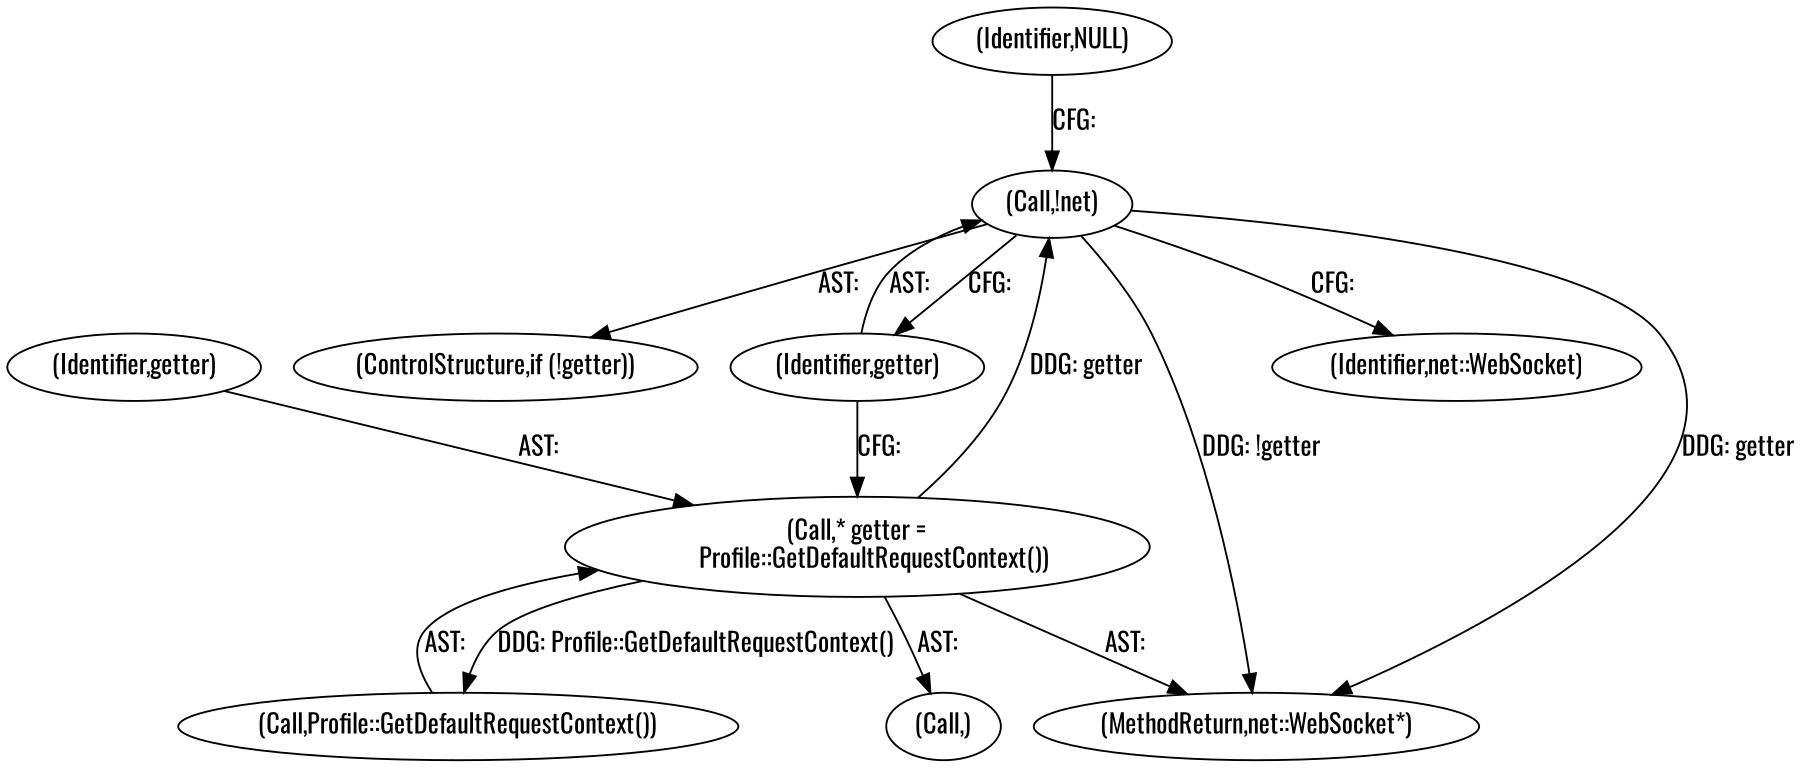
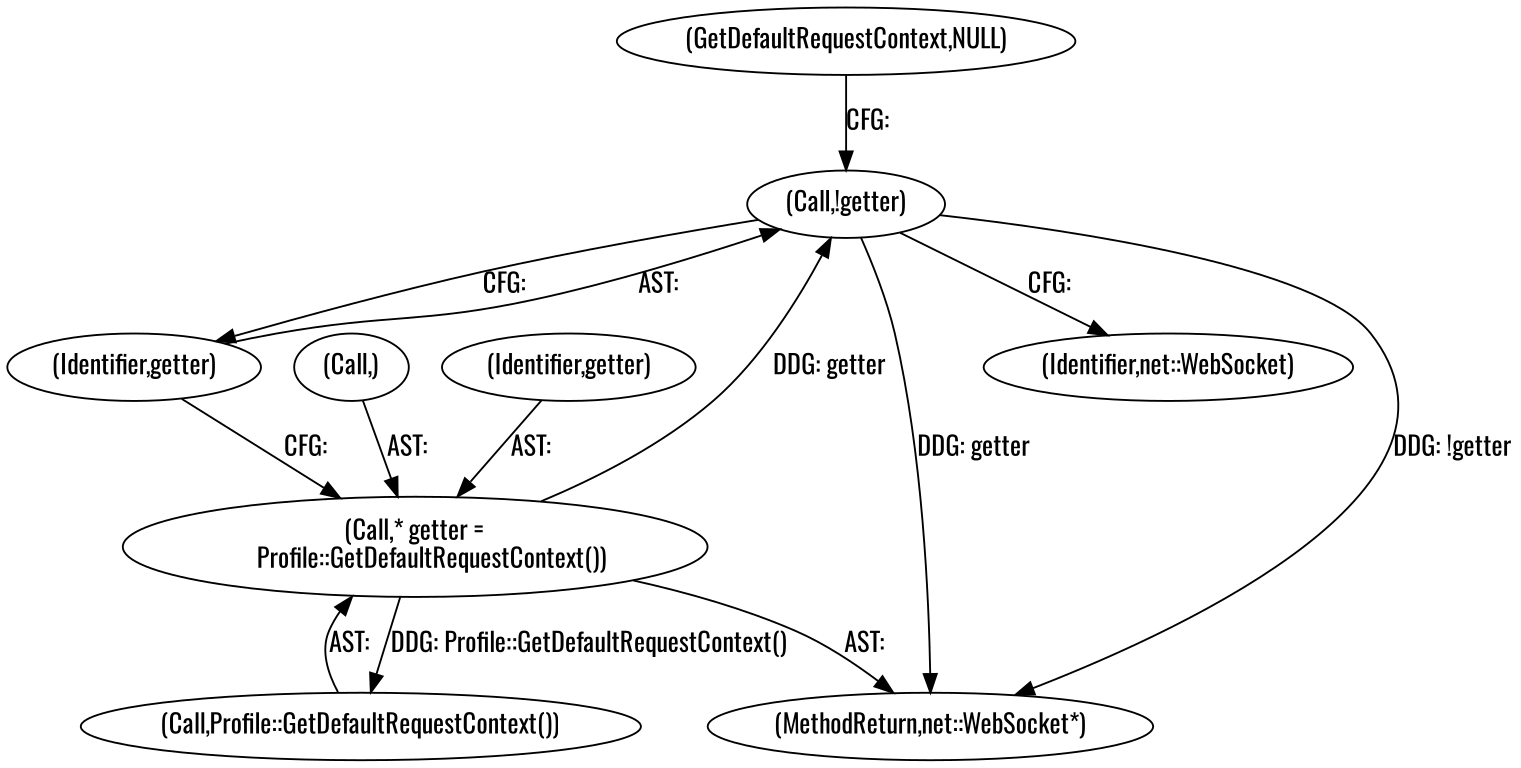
(1052, 41) -> (846, 41)
(1052, 204) -> (846, 204)
(496, 367) -> none
(905, 636) -> (377, 440)
